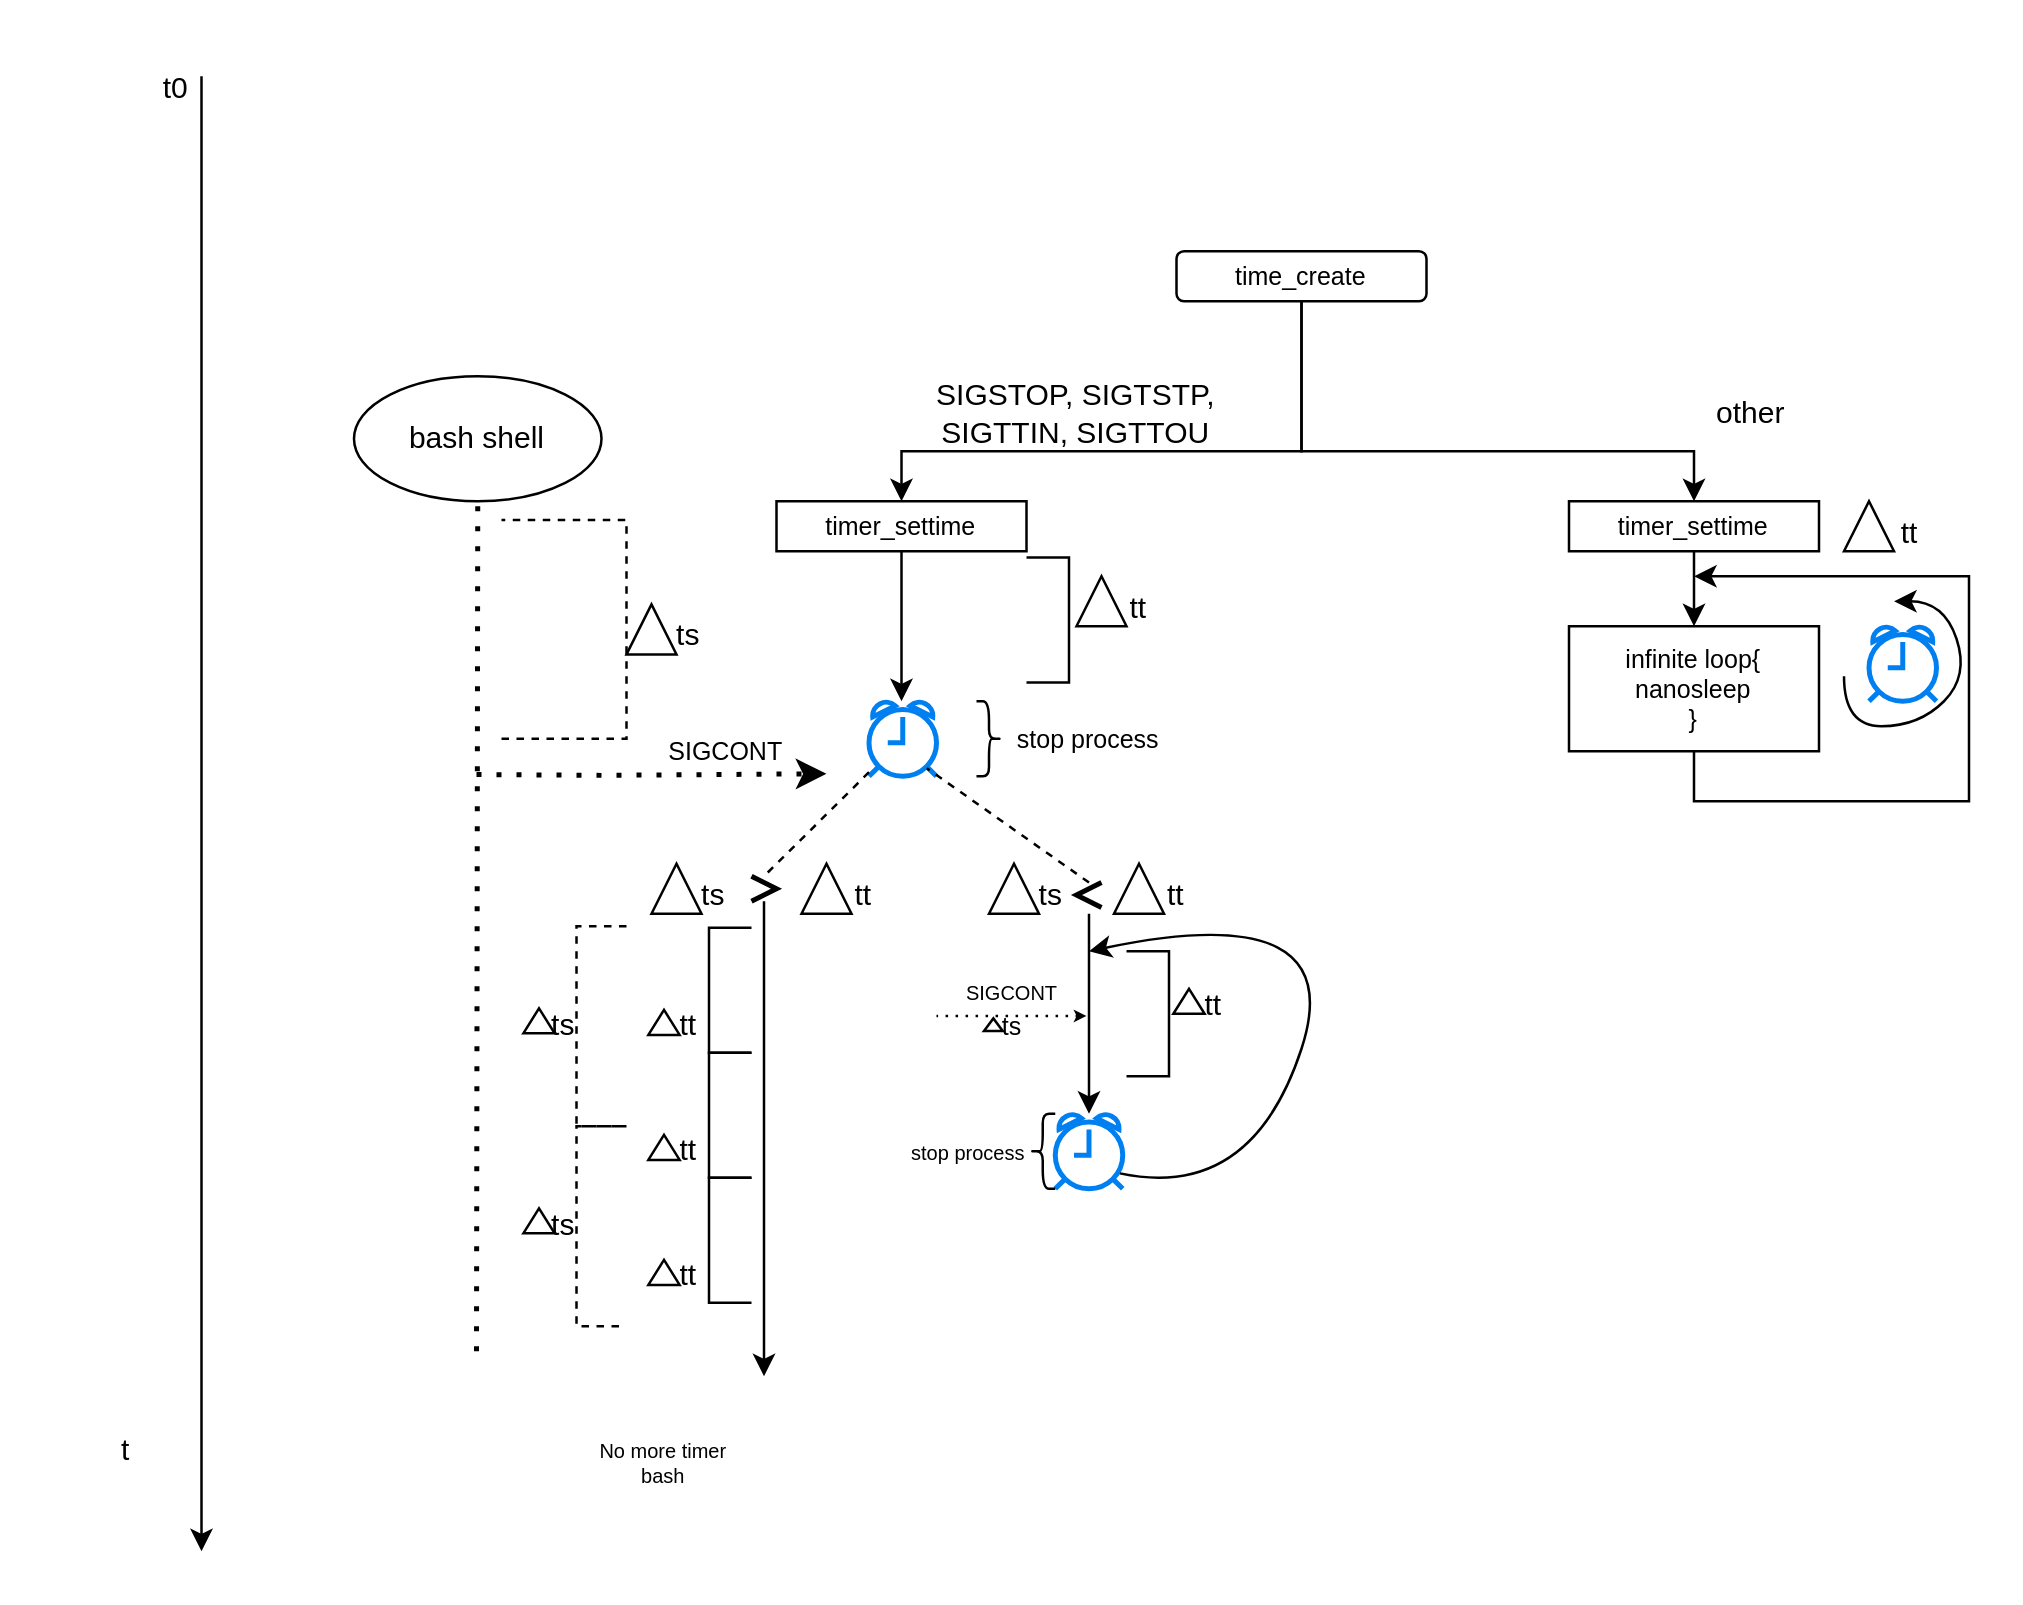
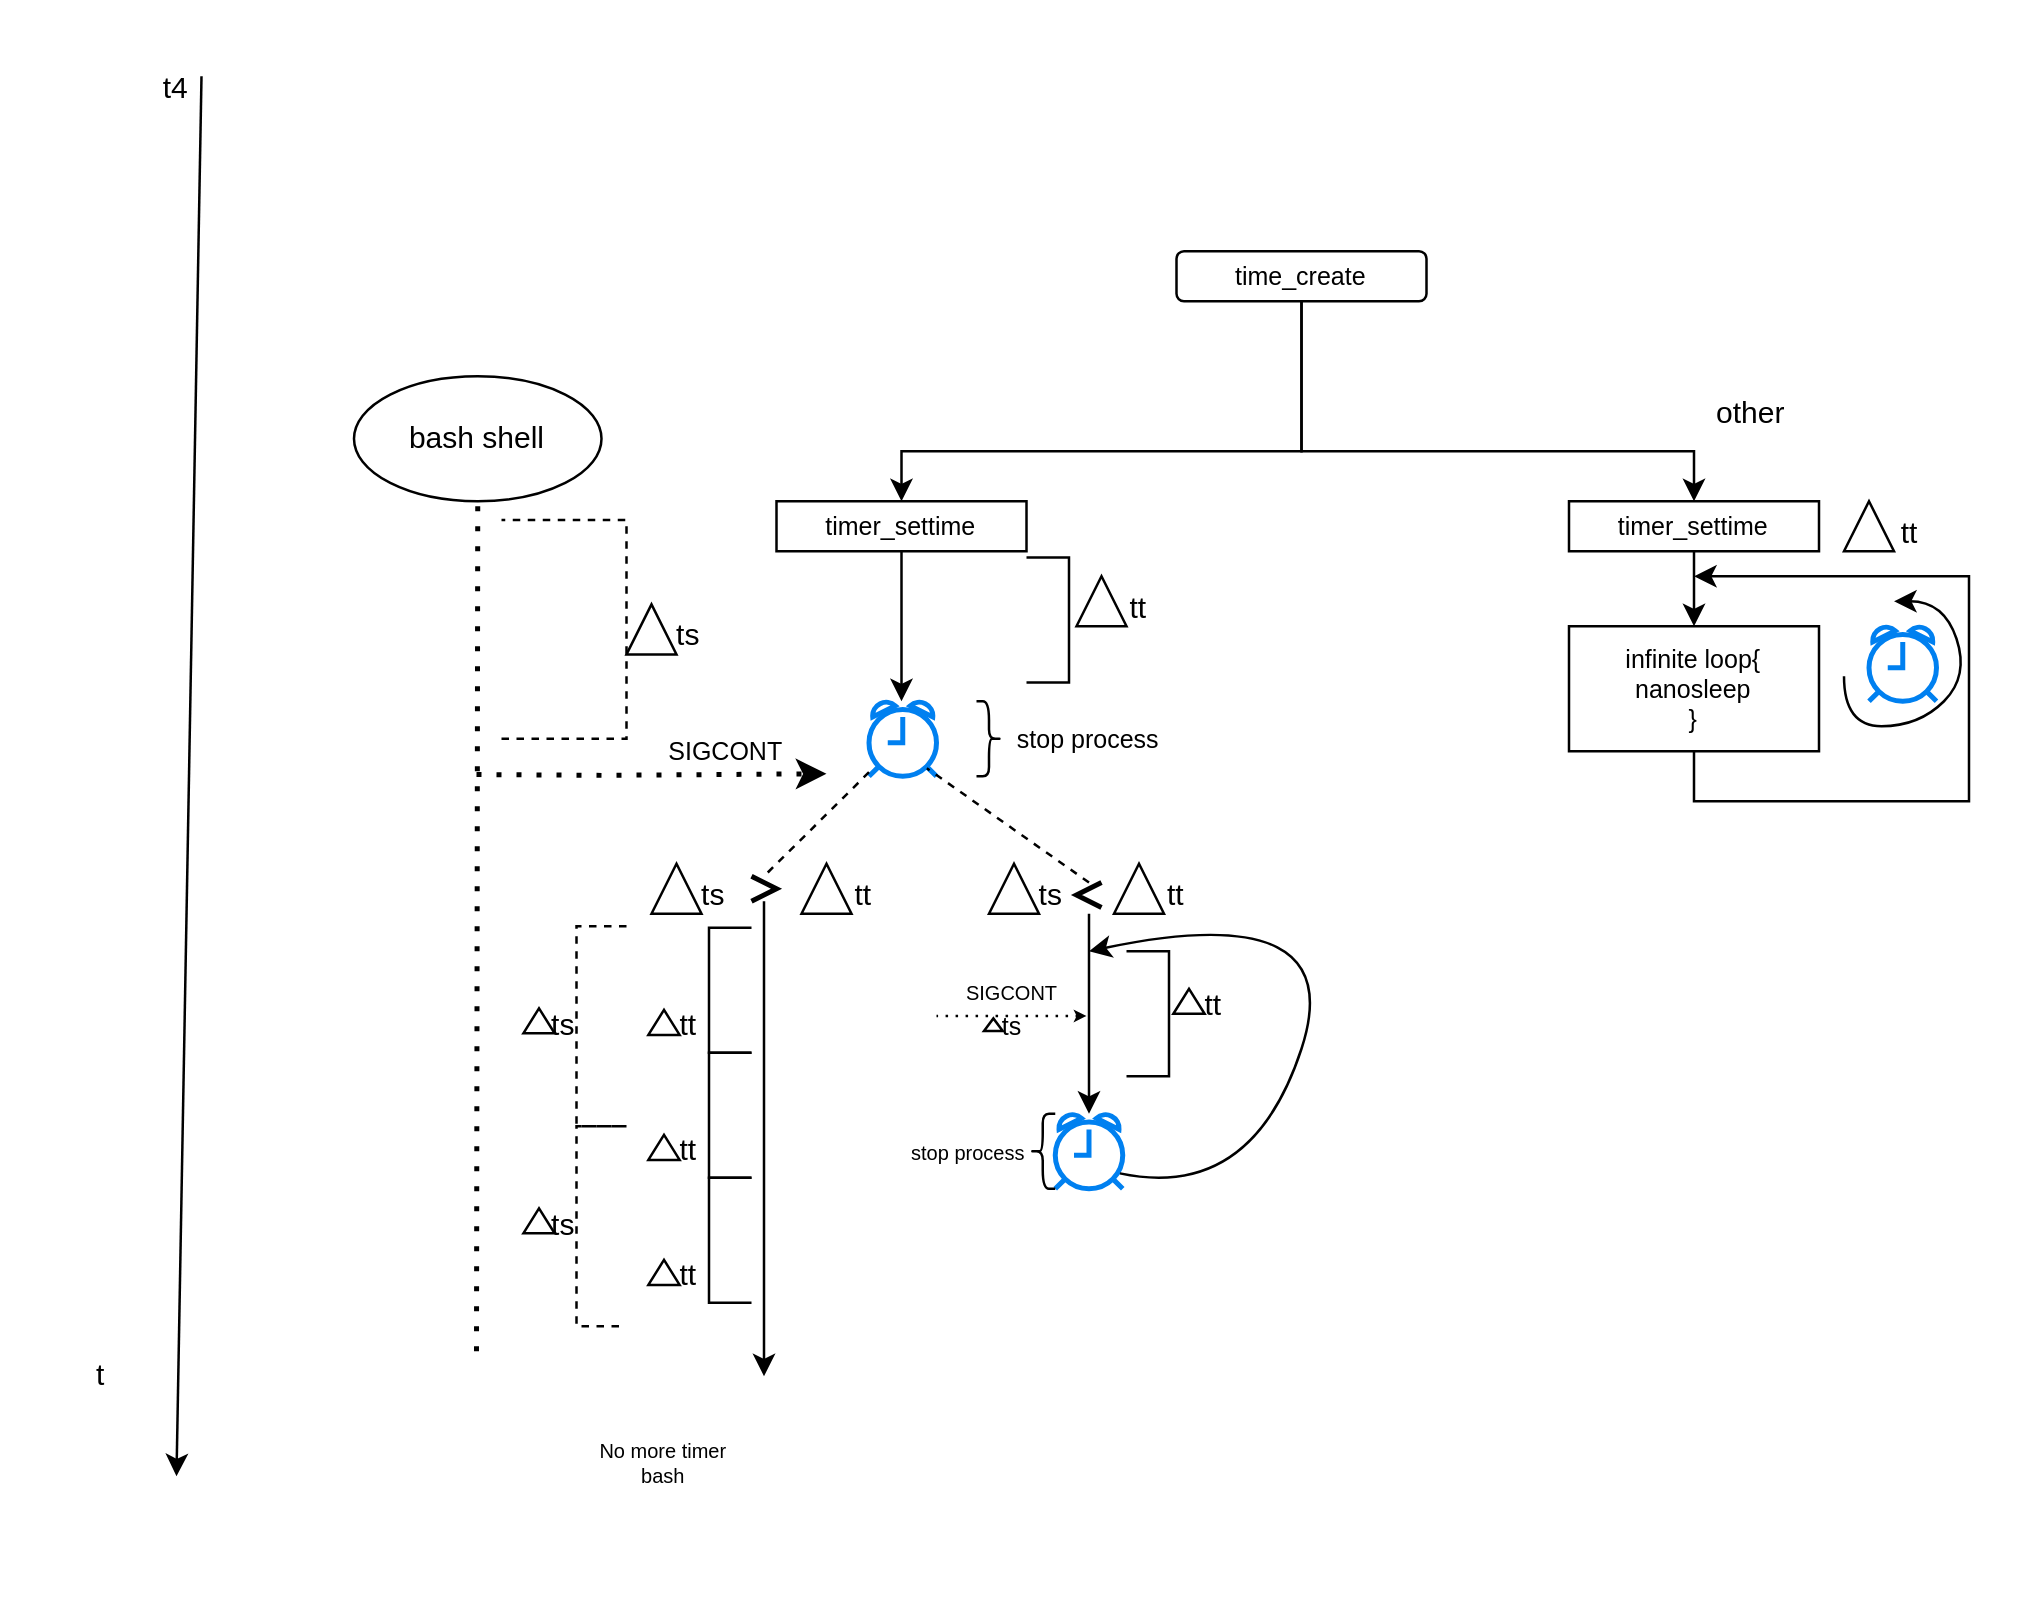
(176, 89) -> (176, 89)
(1076, 414) -> none
(126, 1451) -> (101, 1376)
